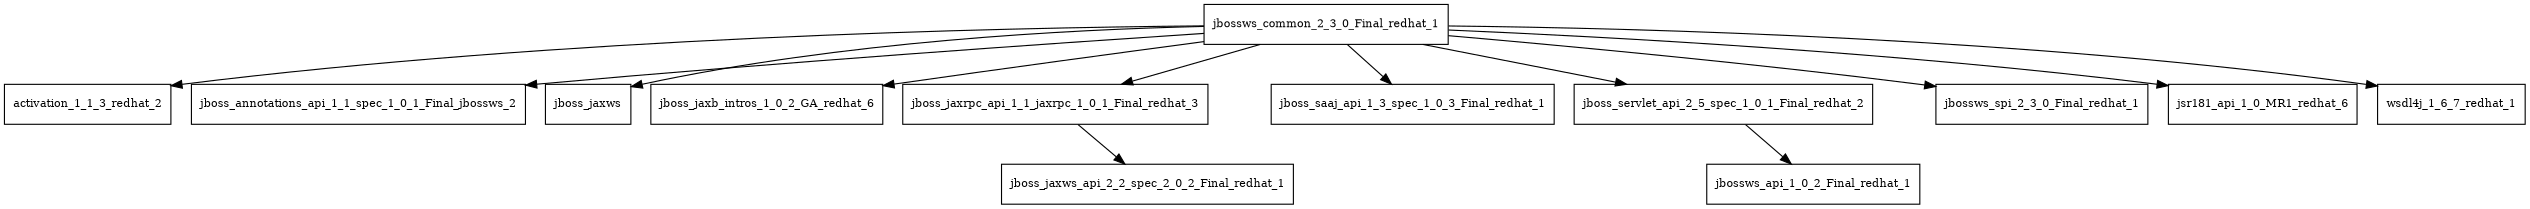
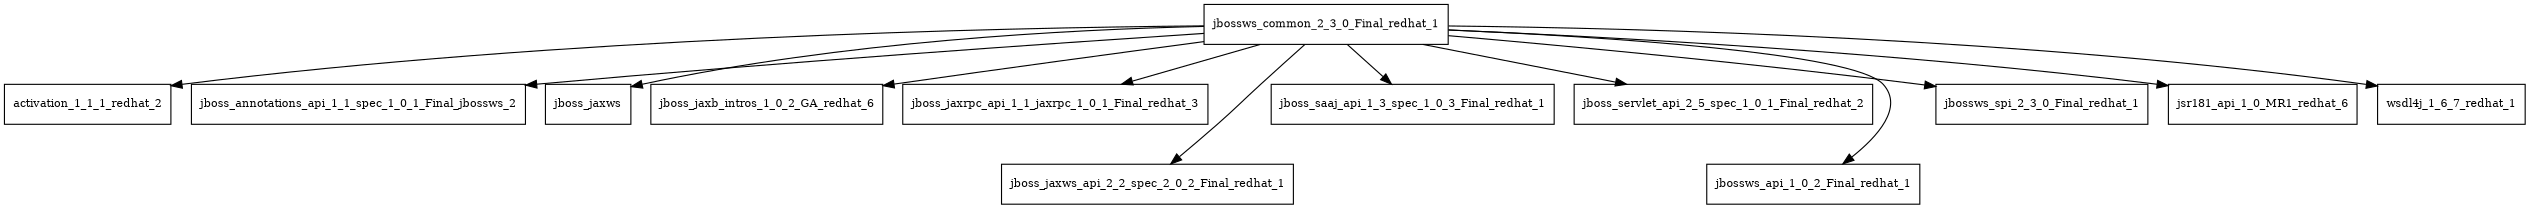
(88, 104) -> (88, 104)
(1097, 141) -> (1243, 101)
(1764, 141) -> (1778, 56)
